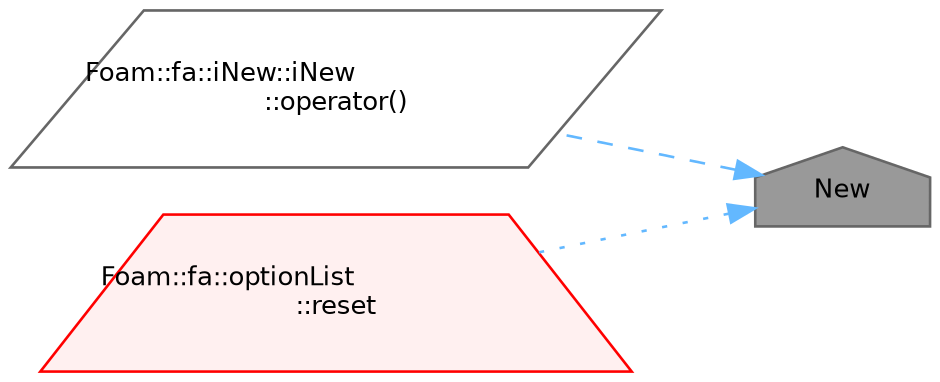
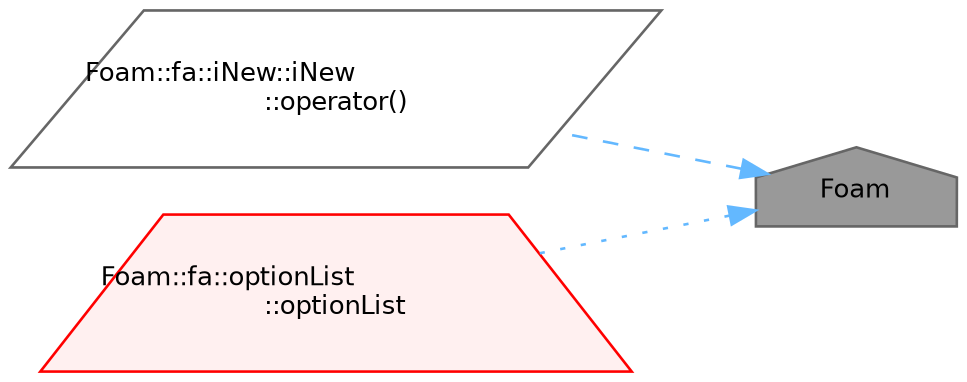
(843, 191) -> (856, 191)
(336, 293) -> (336, 293)
